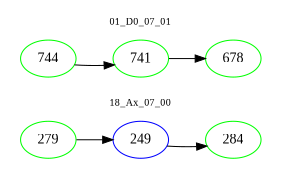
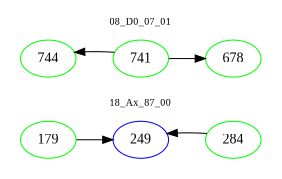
(141, 22) -> (141, 22)
(89, 65) -> (100, 52)
(141, 103) -> (141, 103)
(48, 140) -> (48, 140)
(182, 147) -> (192, 133)
